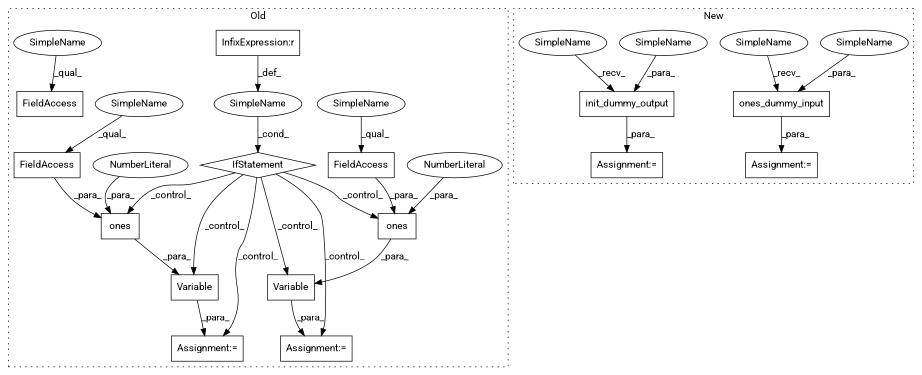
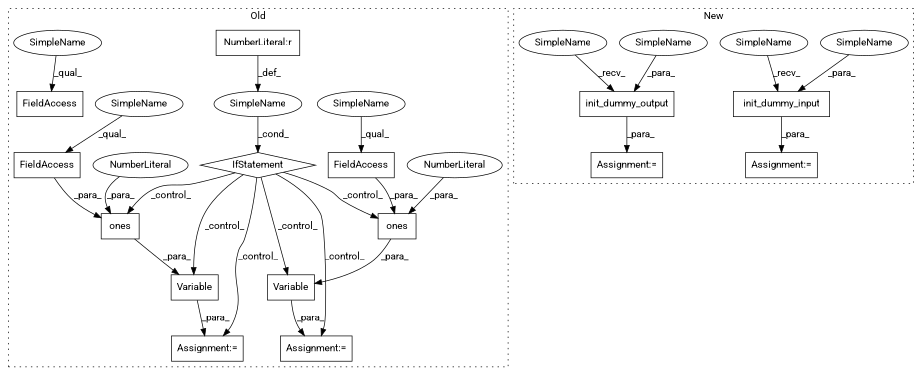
(258, 43) -> (258, 43)
(781, 104) -> (781, 104)
